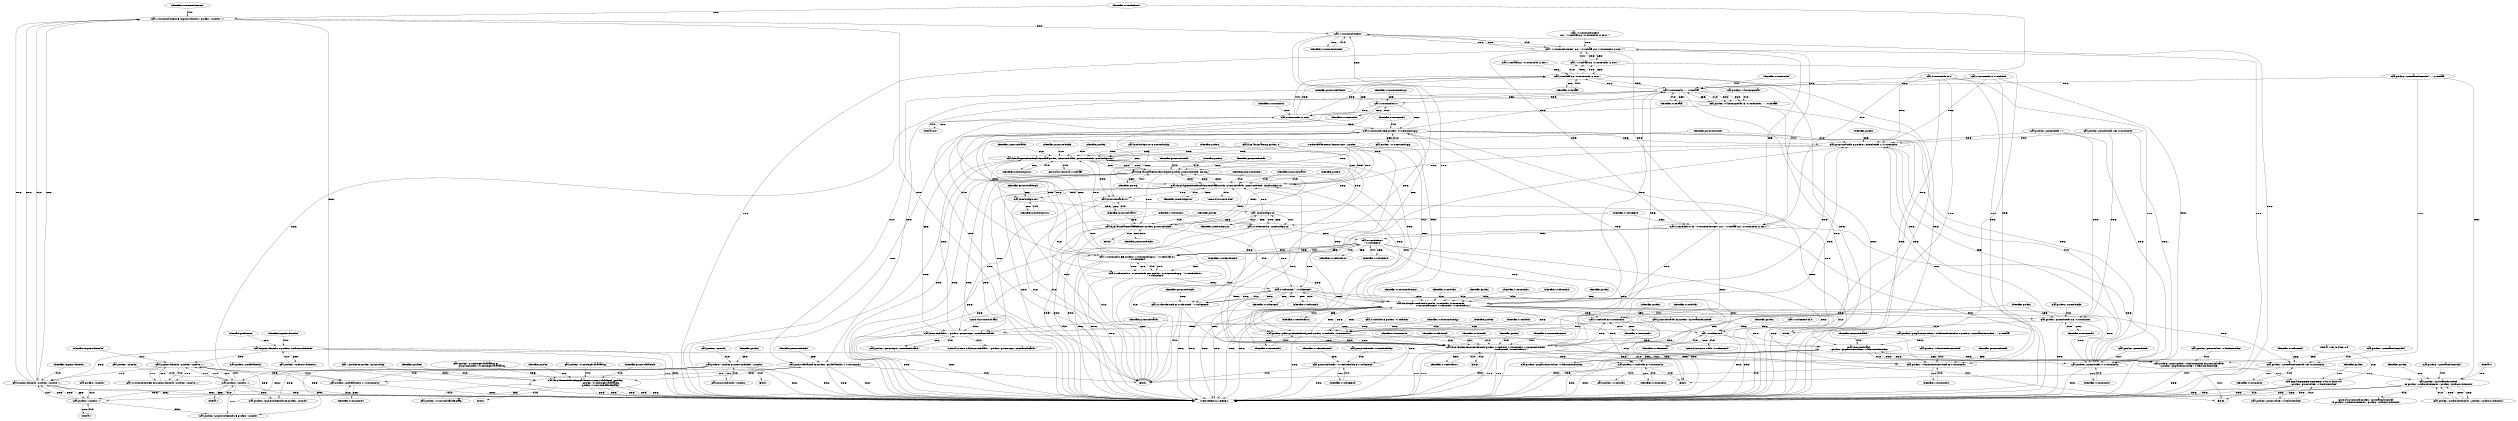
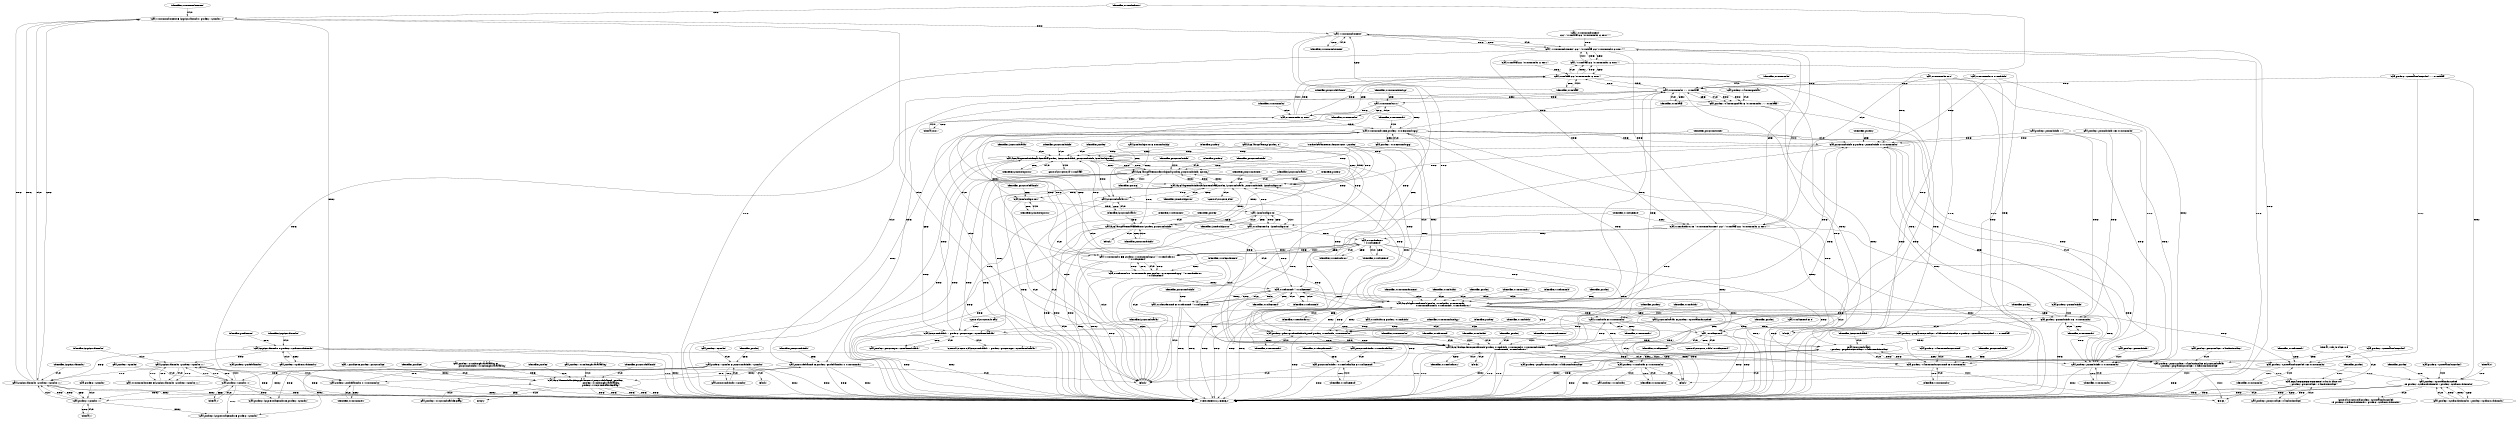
(415, 373) -> (415, 373)
